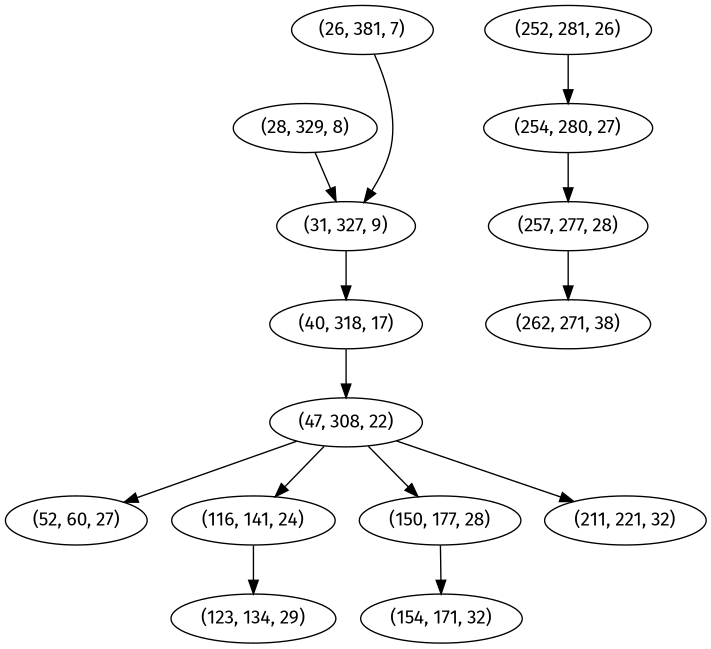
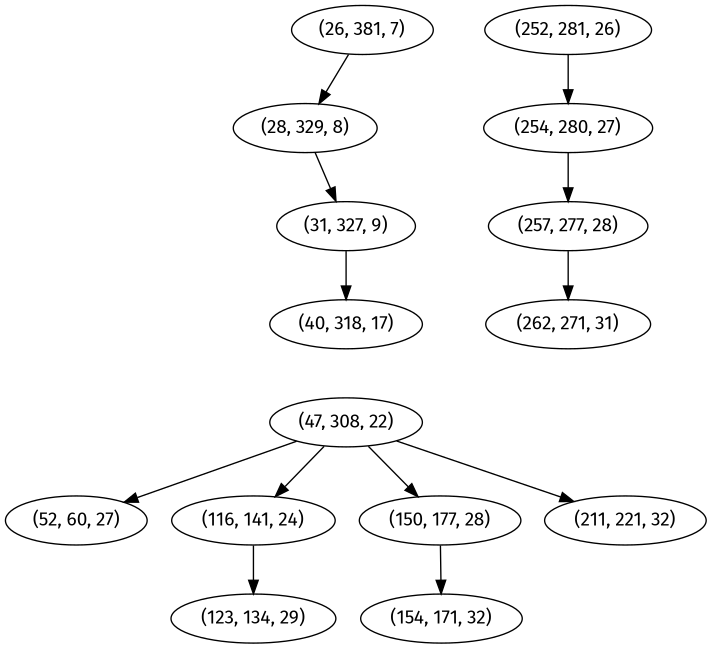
(393, 123) -> (337, 73)
(568, 324) -> (568, 324)
(346, 367) -> none
